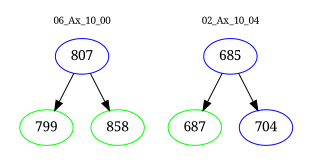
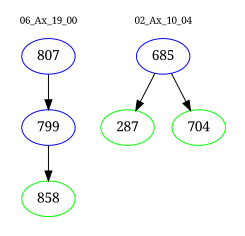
(82, 21) -> (48, 21)
(98, 88) -> (48, 158)
(46, 128) -> (48, 128)
(195, 128) -> (128, 128)
(266, 128) -> (199, 128)
